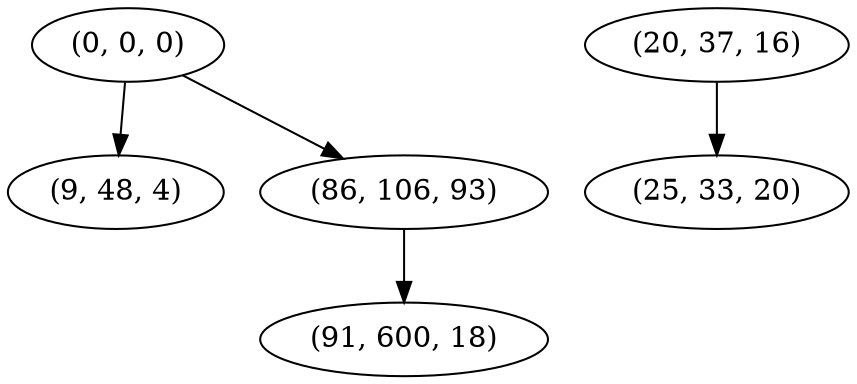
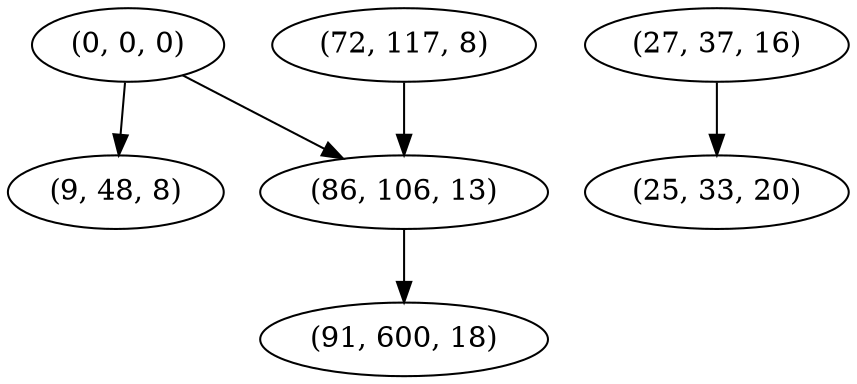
none -> (404, 45)
(717, 45) -> (717, 45)
(116, 192) -> (116, 192)
(404, 192) -> (404, 192)
